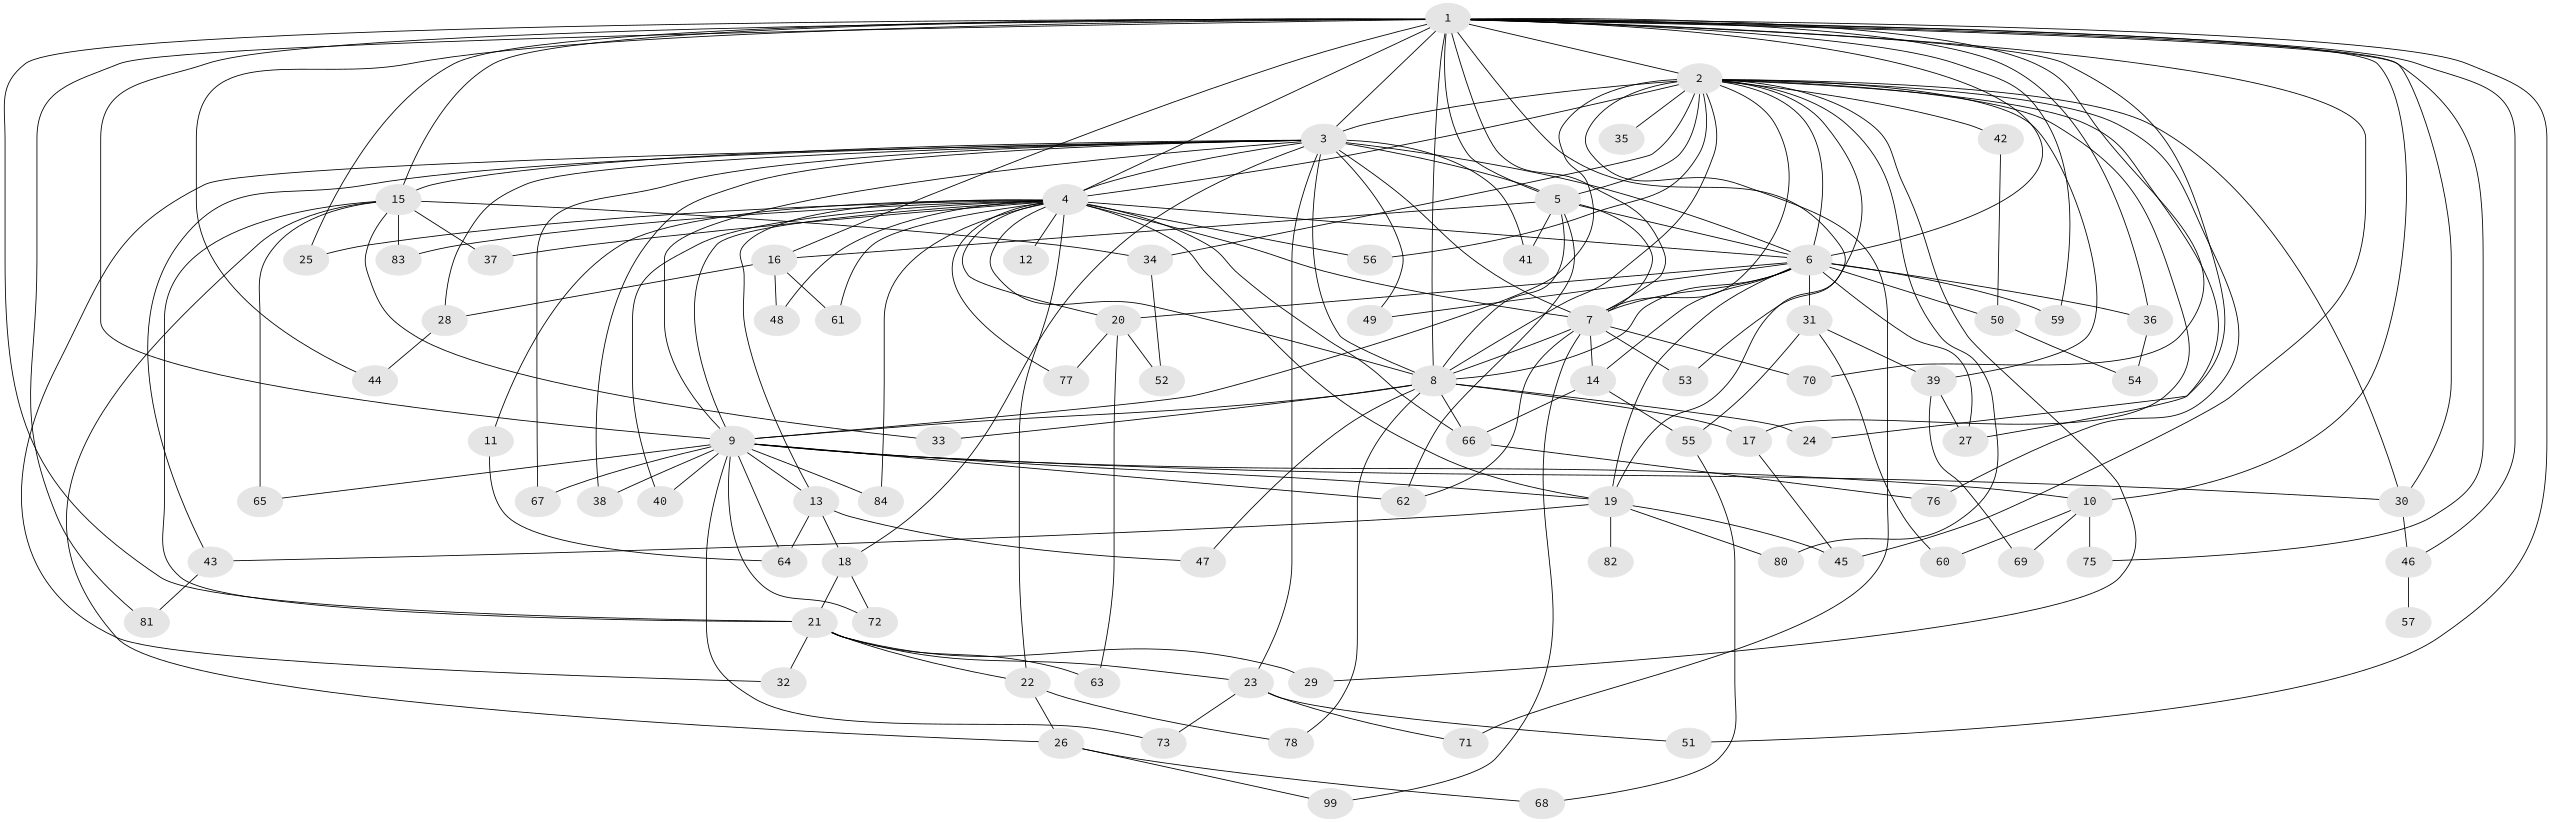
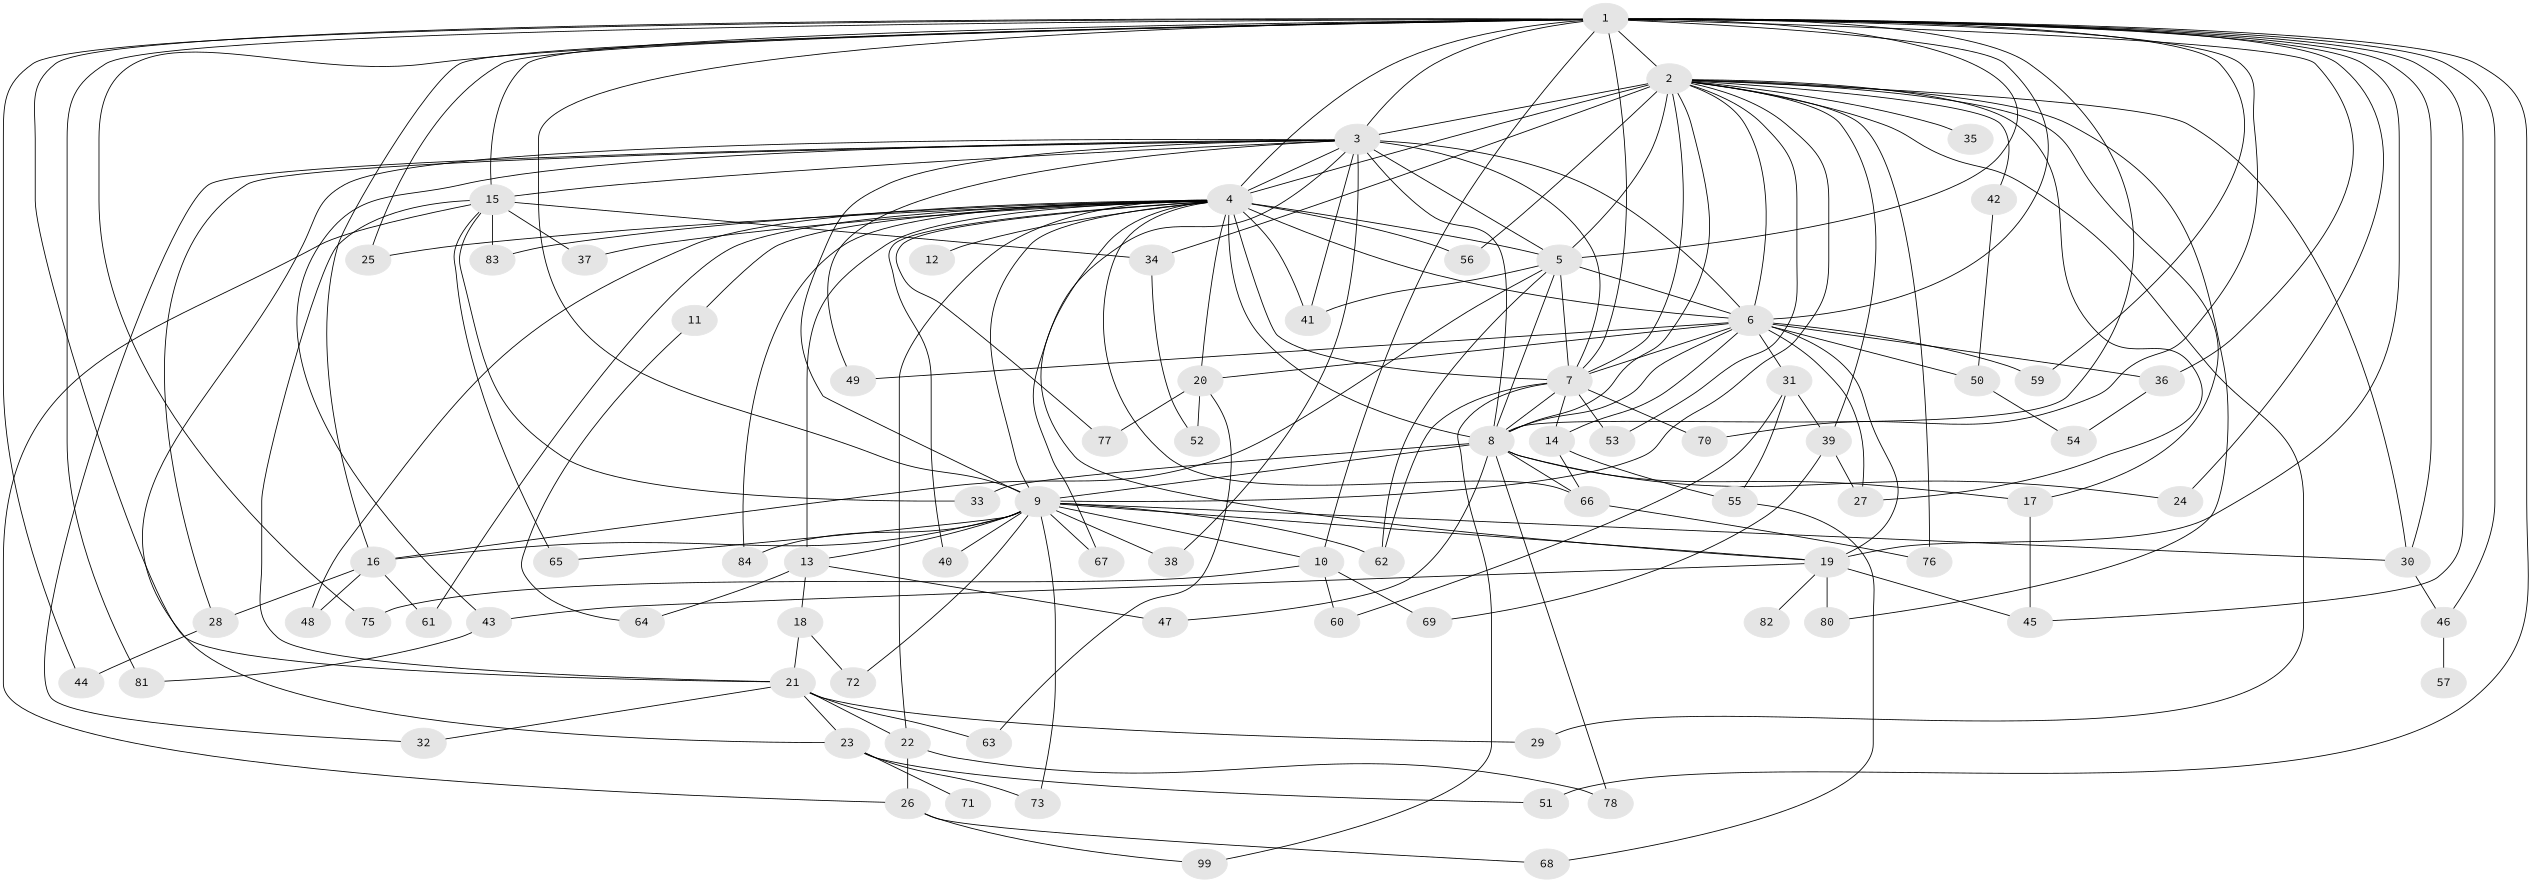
none -> (1396, 226)
none -> (1280, 255)
(1054, 317) -> none
(1888, 408) -> none
(758, 502) -> (694, 544)
